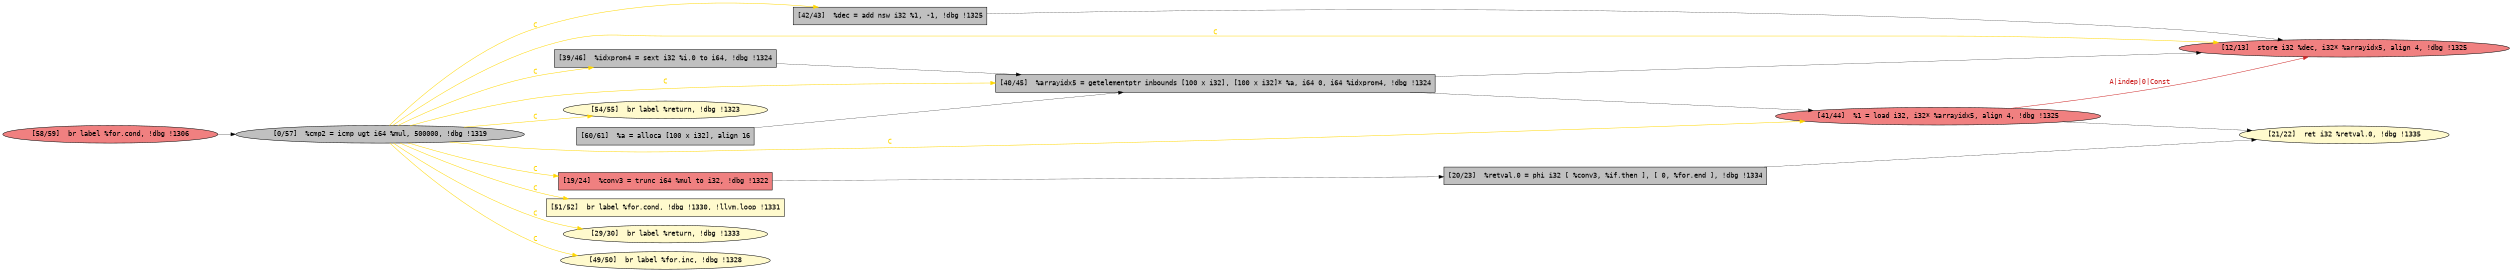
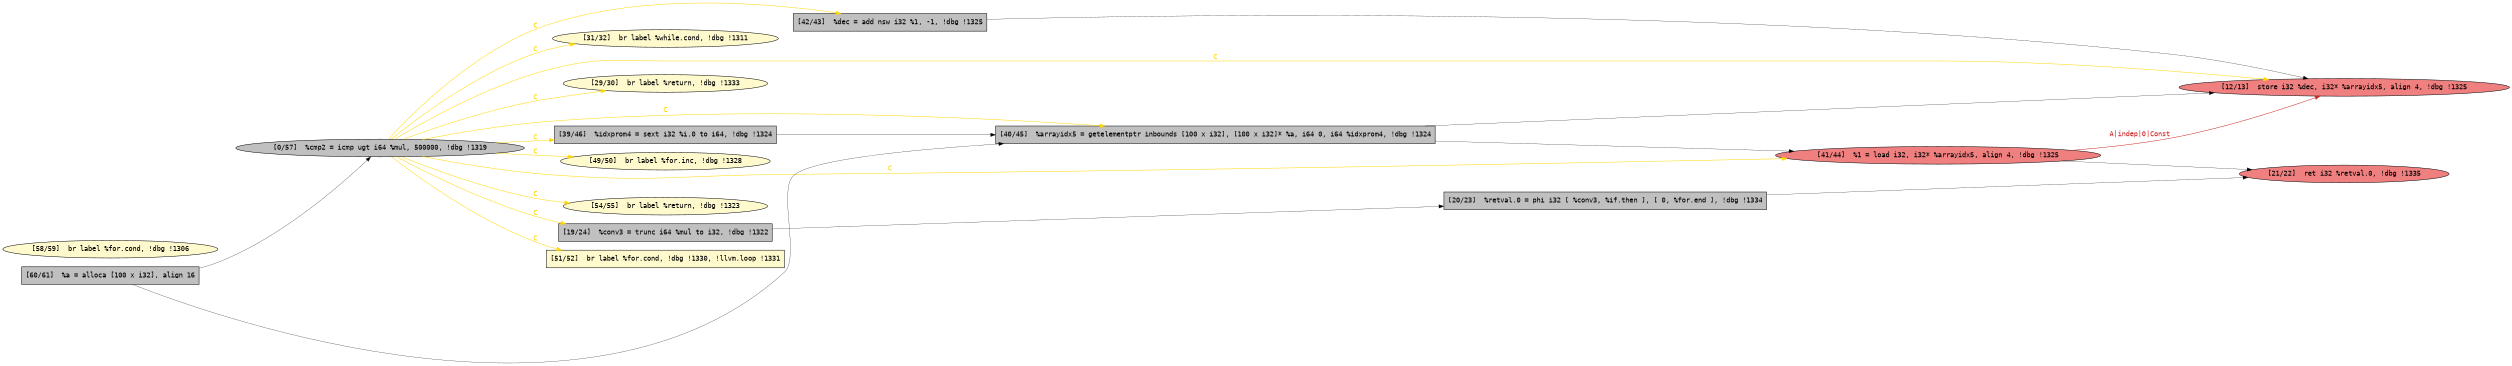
none -> (665, 38)
(110, 134) -> (110, 249)
(224, 134) -> (289, 224)
(2344, 135) -> (2344, 174)
(665, 181) -> (665, 233)
